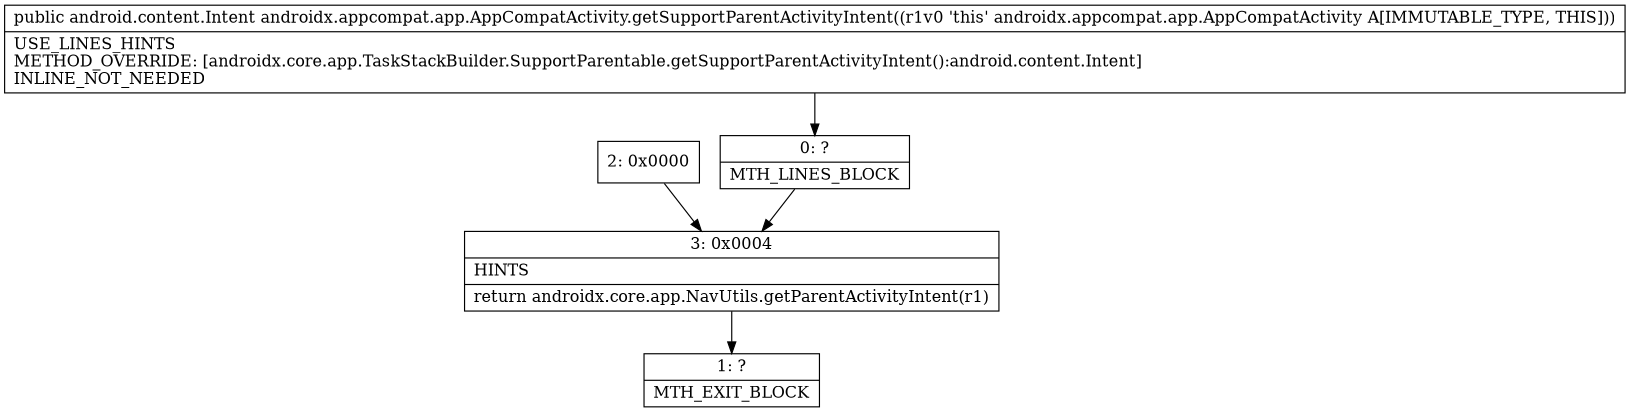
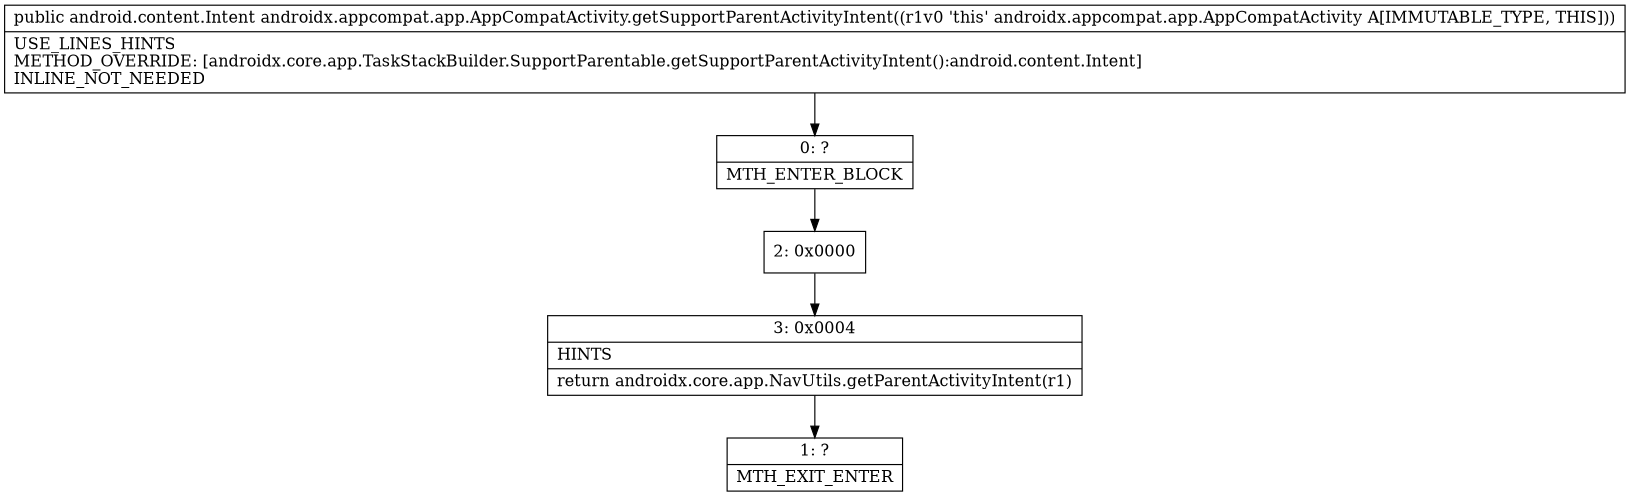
(815, 175) -> (815, 175)
(782, 205) -> (815, 204)
(732, 393) -> (815, 477)
